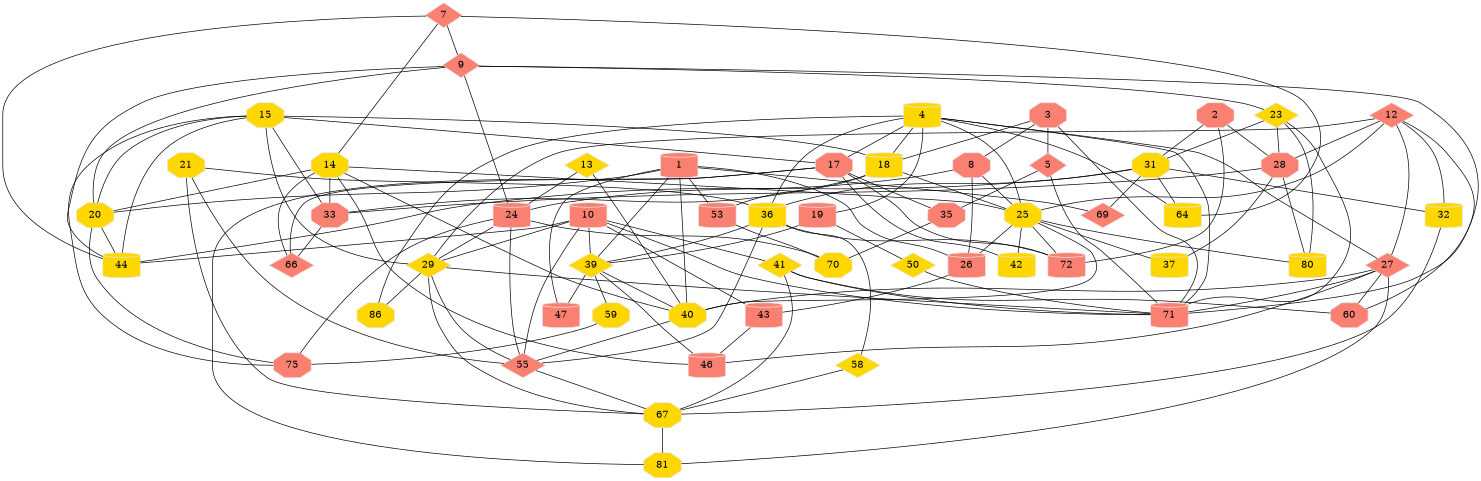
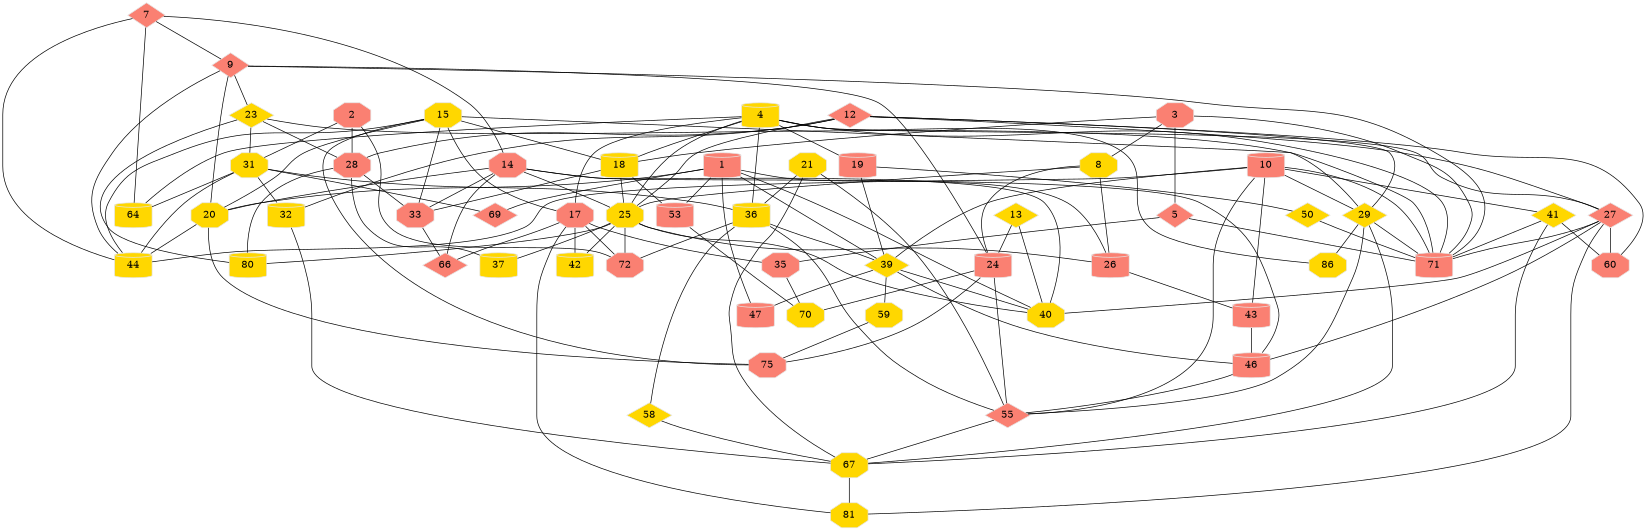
(330, 165) -> (508, 165)
(972, 165) -> (1099, 165)
(466, 243) -> none
(1067, 265) -> (625, 265)
(603, 341) -> (1151, 395)
